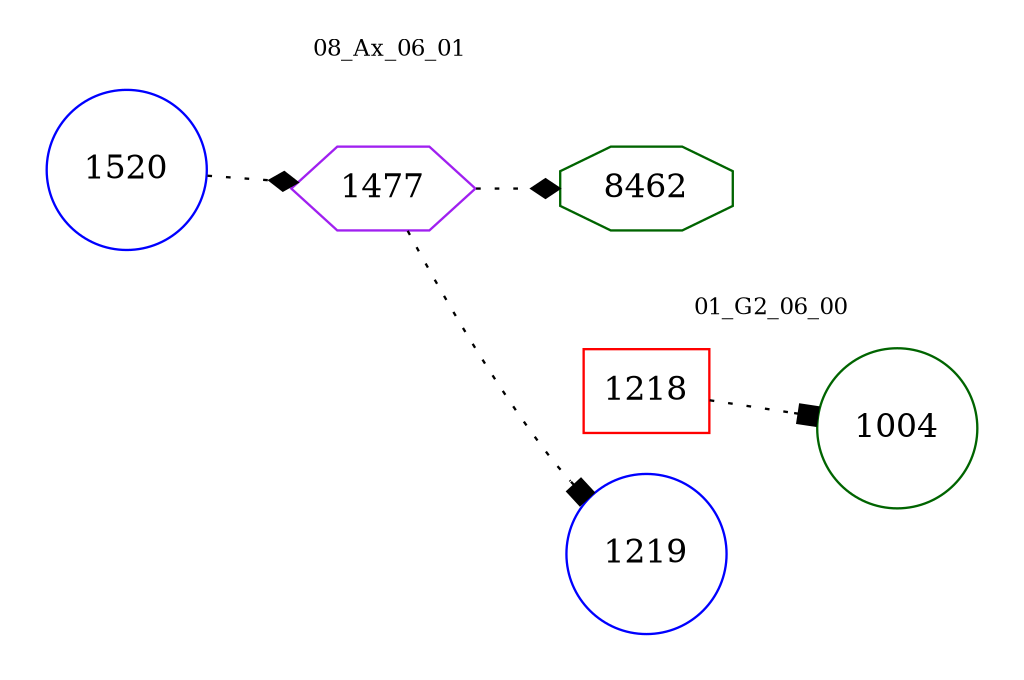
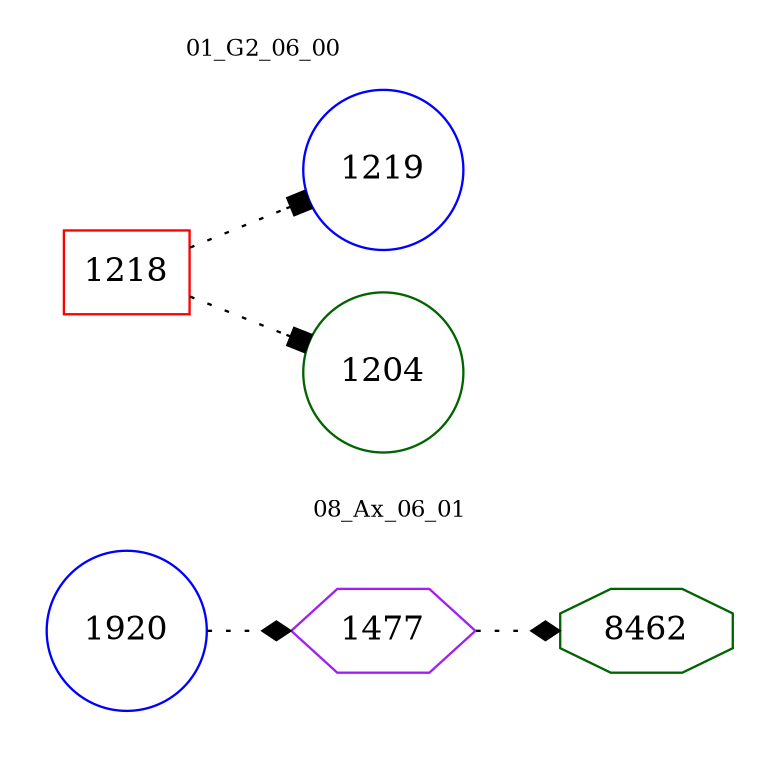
(127, 170) -> (127, 631)
(483, 360) -> (238, 228)
(897, 428) -> (383, 372)
